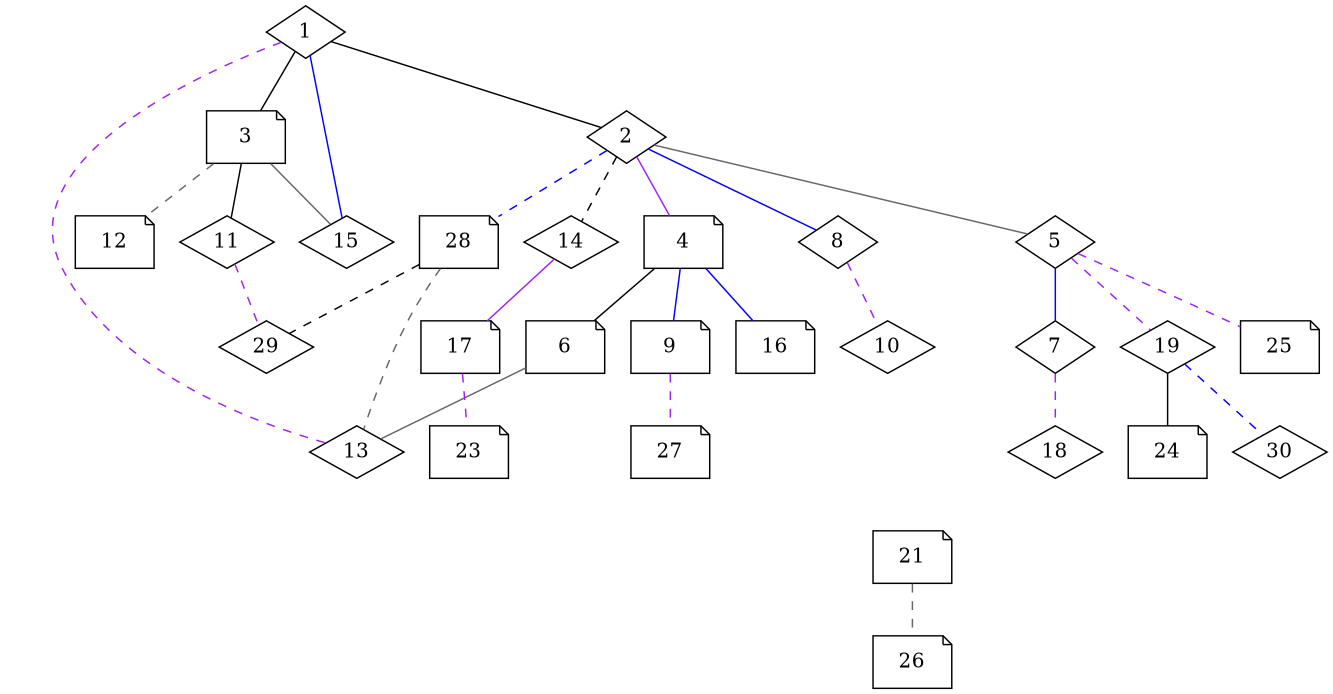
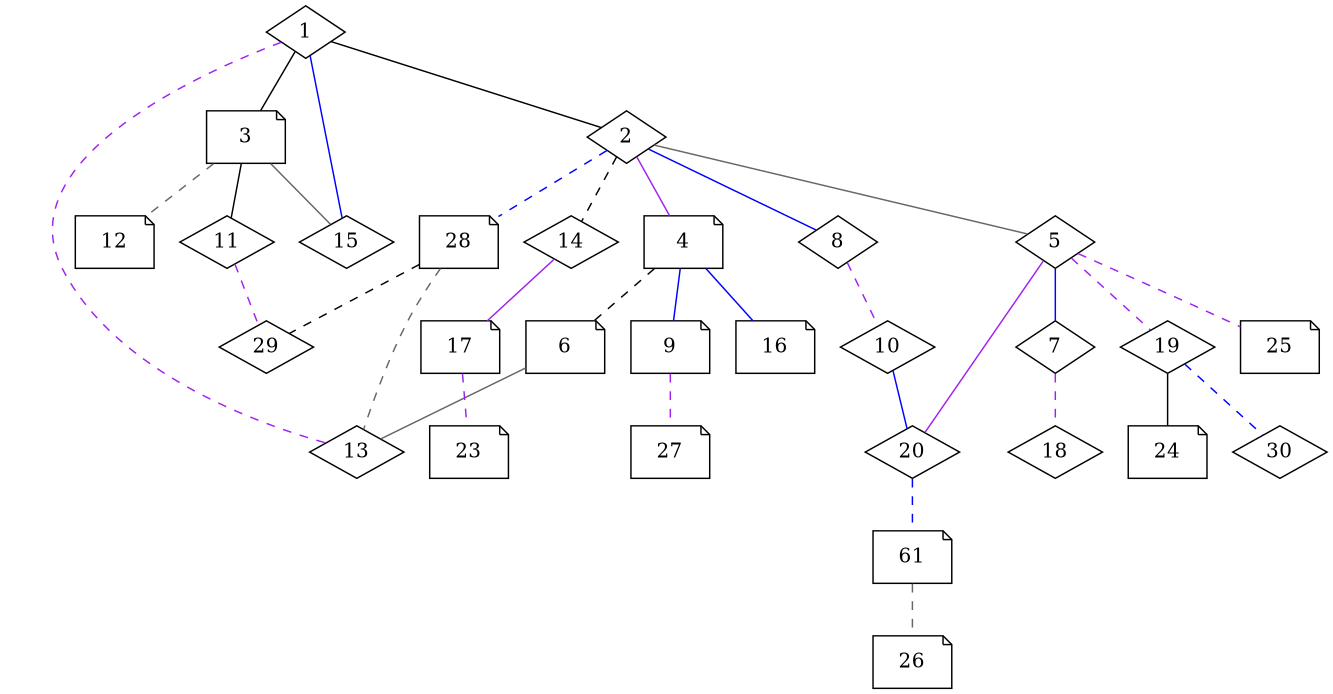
(624, 295) -> (624, 295)
none -> (912, 452)
(912, 557) -> (912, 557)
